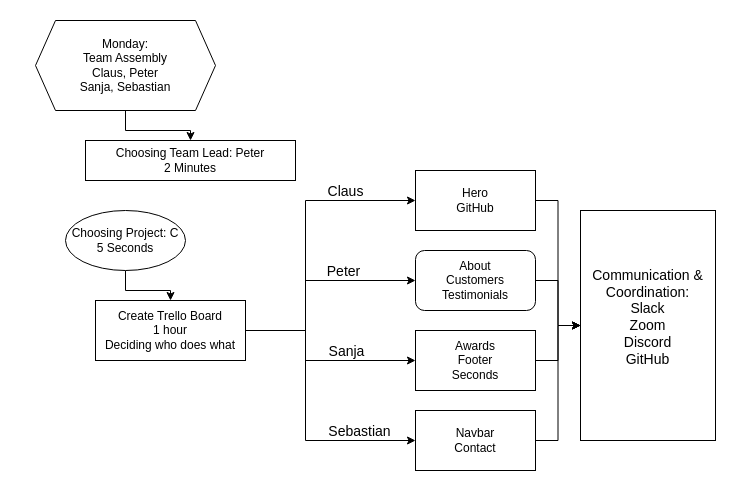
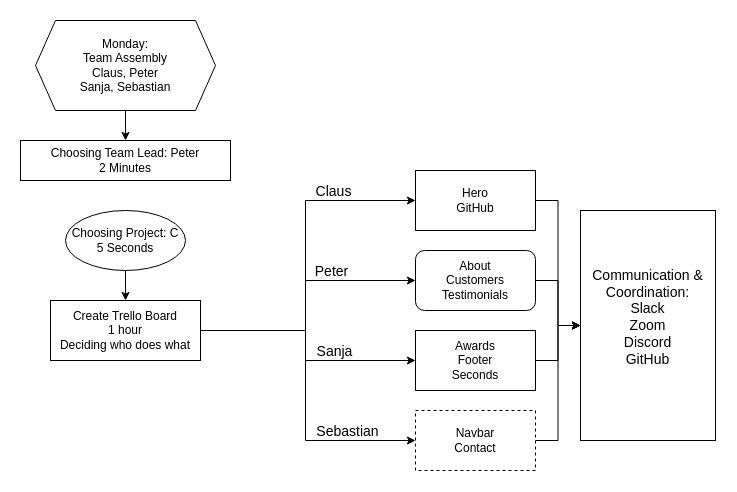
(191, 161) -> (126, 161)
(171, 331) -> (126, 331)
(476, 441) -> (476, 441)
